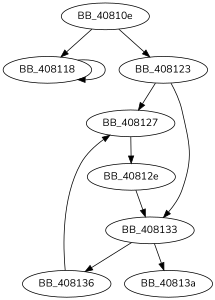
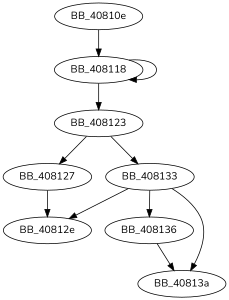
(131, 40) -> (99, 93)
(68, 199) -> (164, 254)
(139, 200) -> (102, 202)
